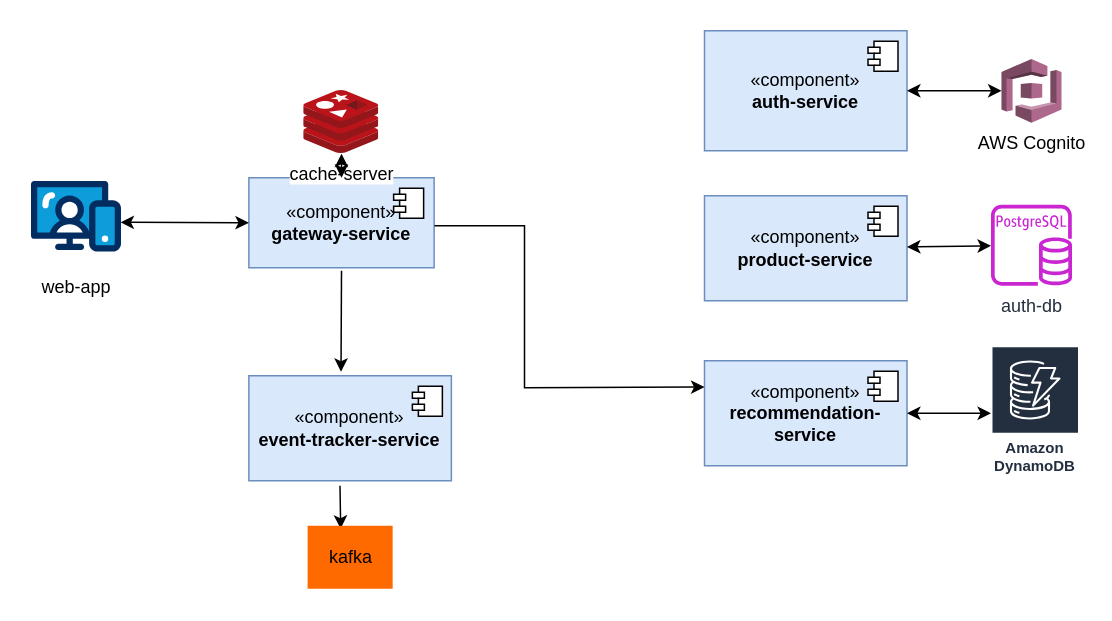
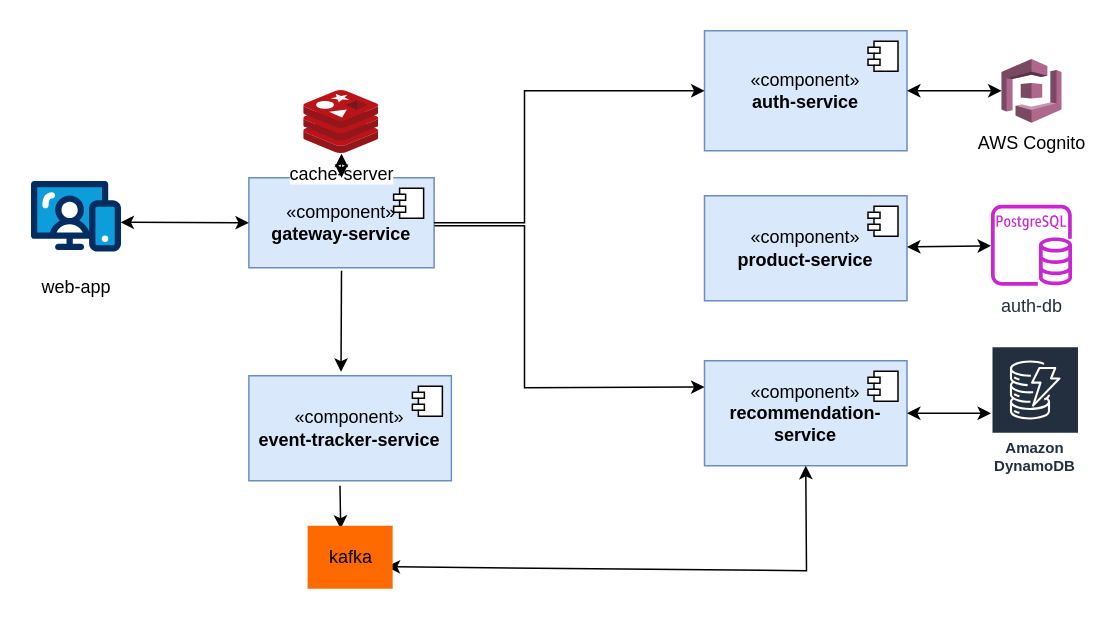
none -> (524, 117)
none -> (648, 569)
